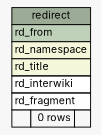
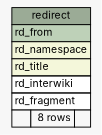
(55, 118) -> (55, 118)
